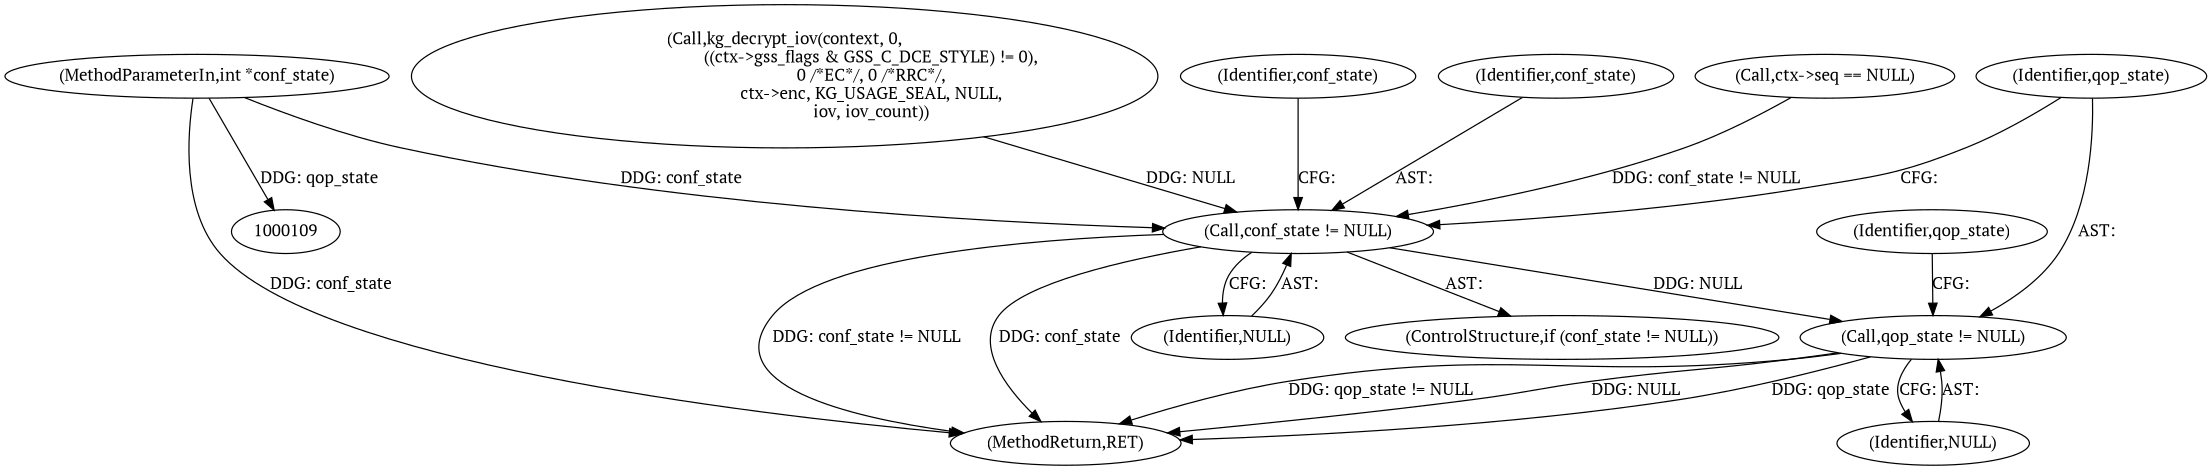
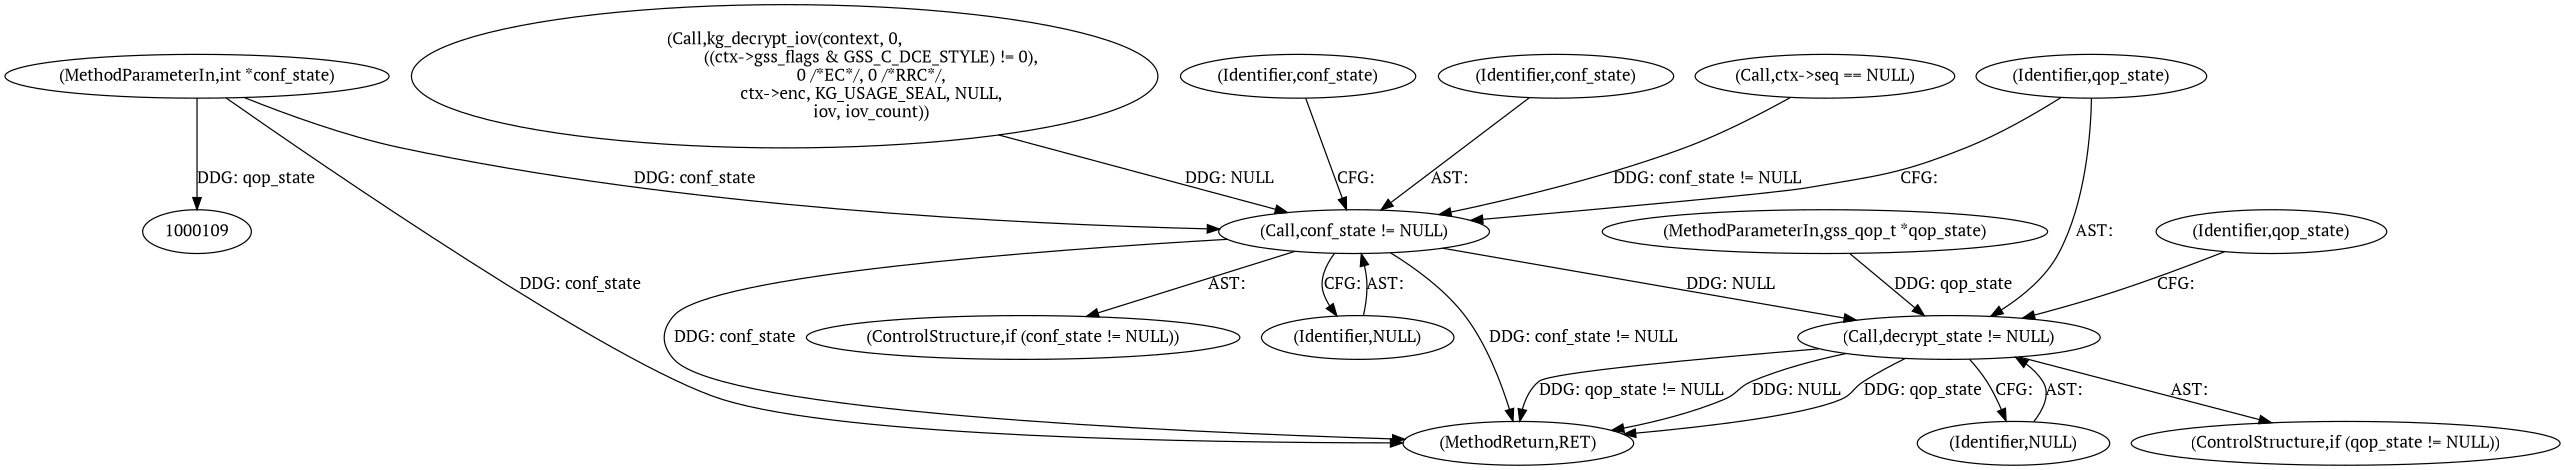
none -> (1825, 232)
(1933, 337) -> (1949, 337)
none -> (2346, 443)
